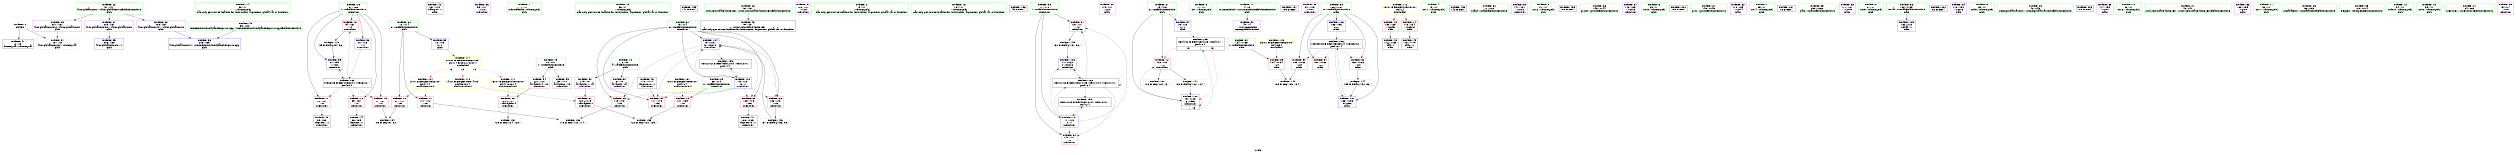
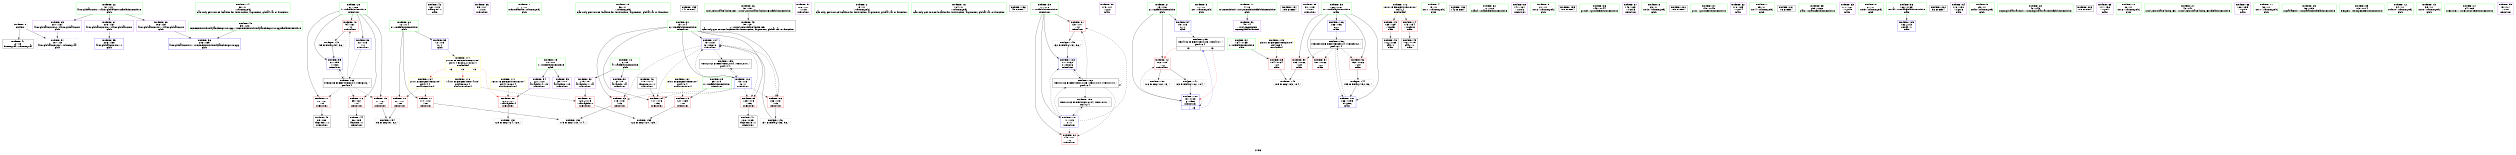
none -> (1046, 37)
(491, 71) -> (486, 83)
